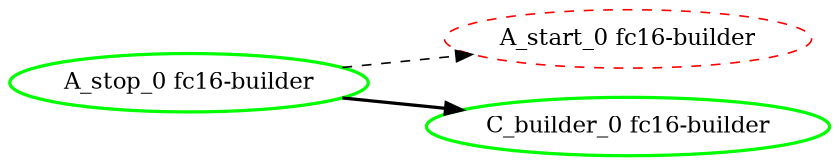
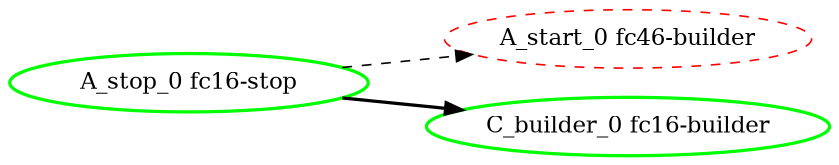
(628, 39) -> (628, 39)
(189, 83) -> (189, 83)
